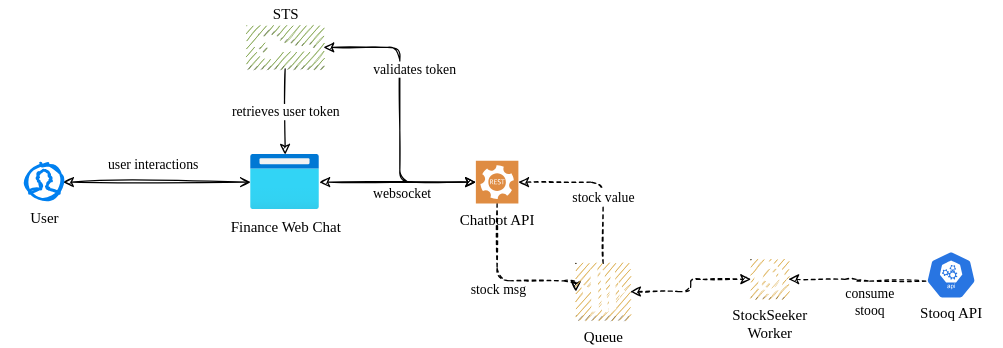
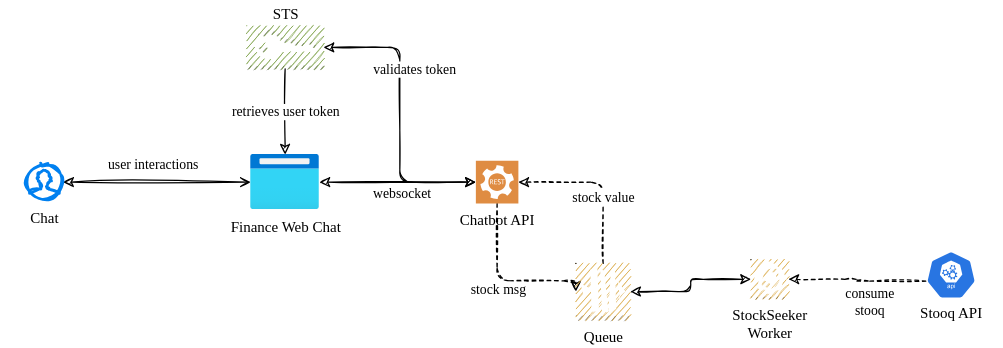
(45, 218) -> (45, 218)
(690, 284) -> (690, 284)
